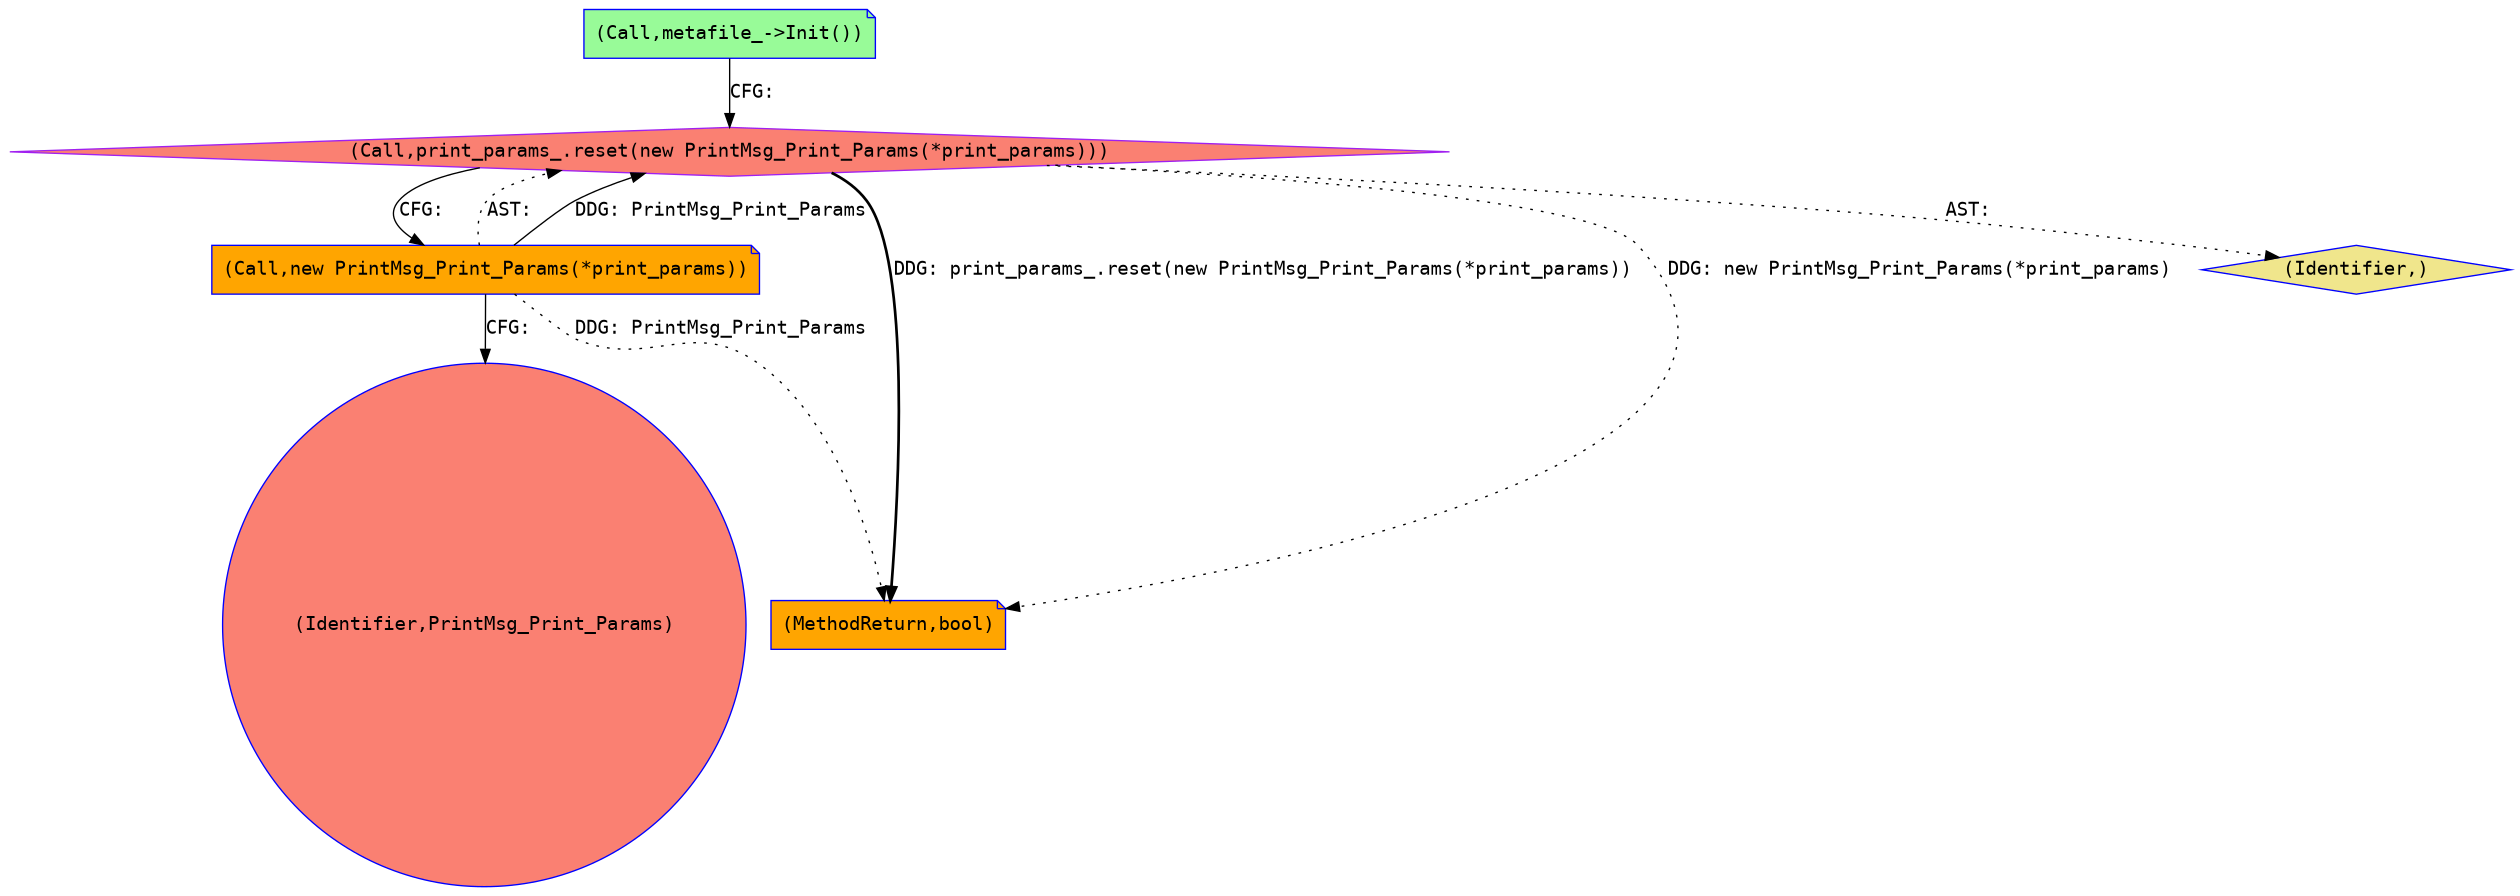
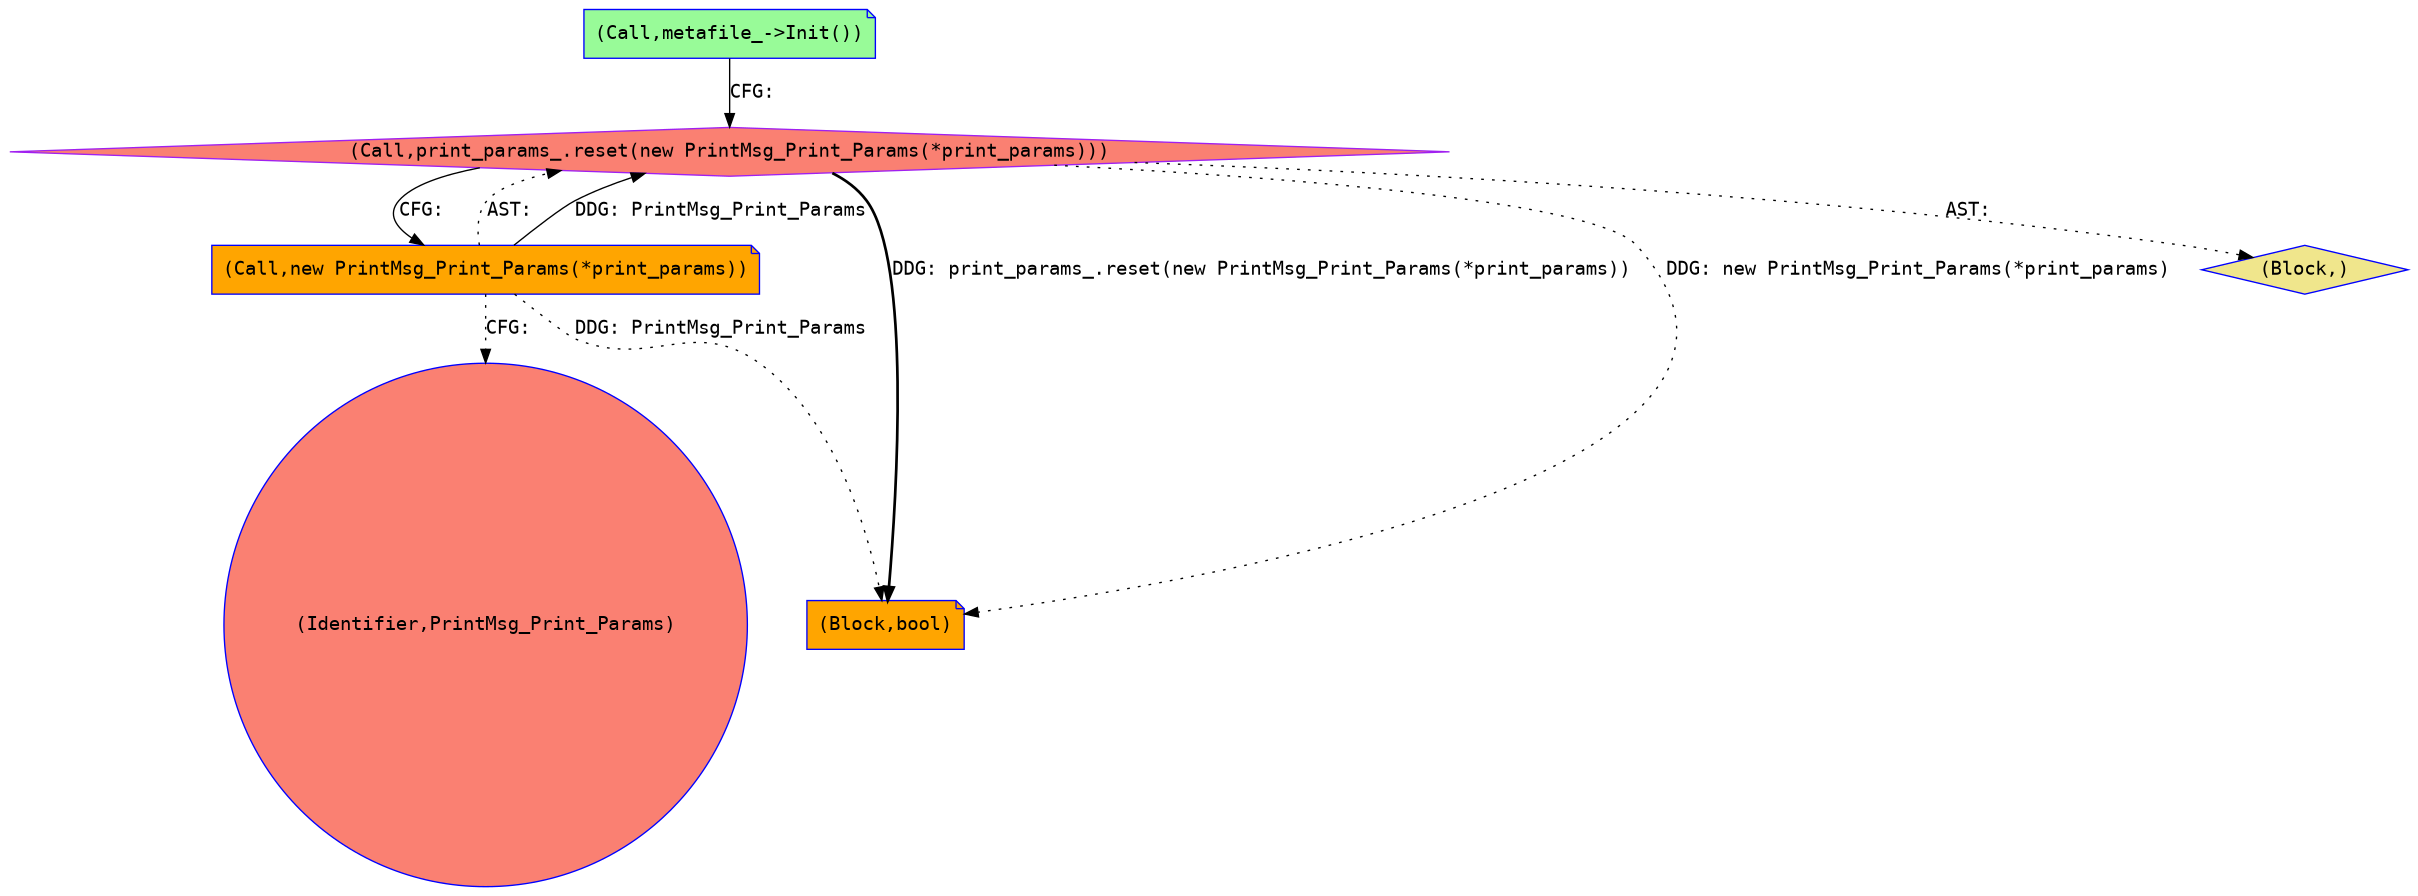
(2356, 270) -> (2305, 270)
(485, 322) -> (486, 322)
(888, 625) -> (886, 625)
